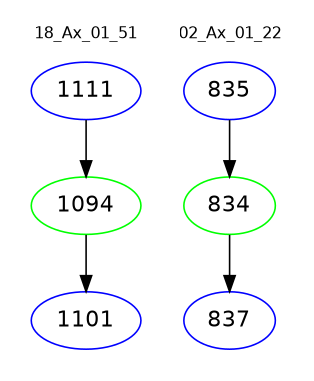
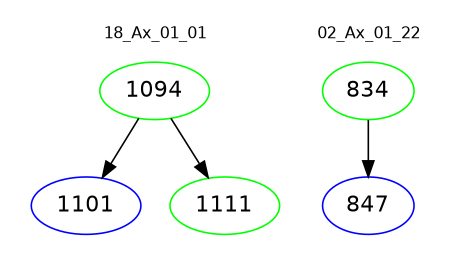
(86, 34) -> (155, 34)
(86, 91) -> (225, 206)
(230, 91) -> none
(86, 140) -> (185, 141)
(230, 320) -> (368, 206)
